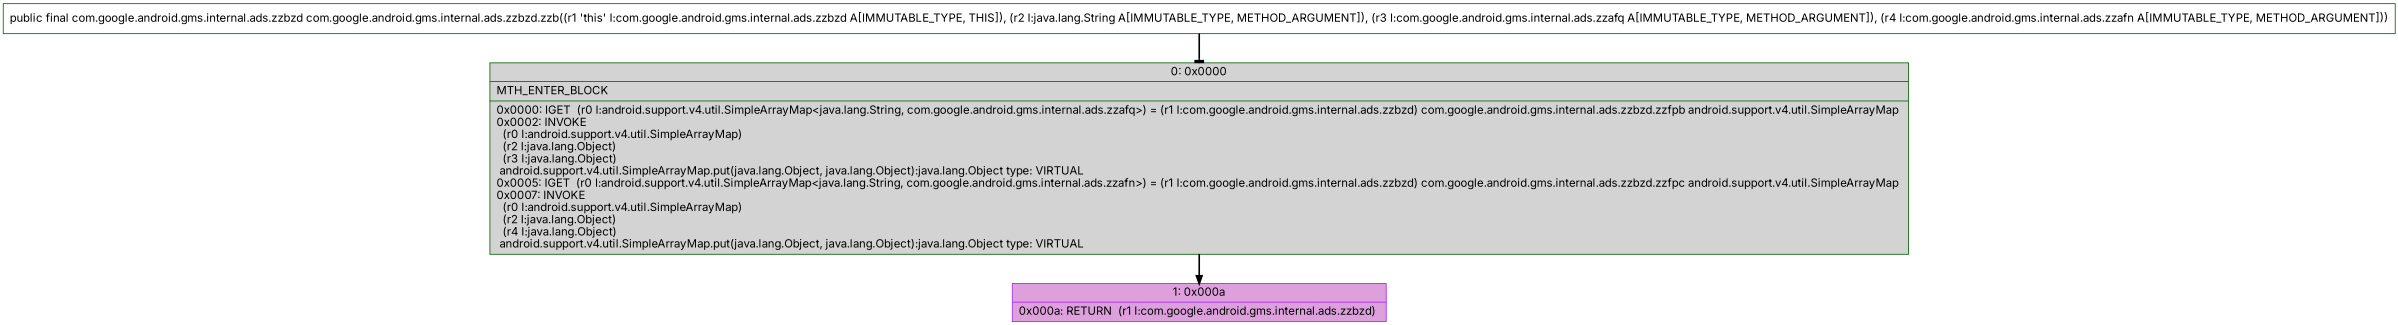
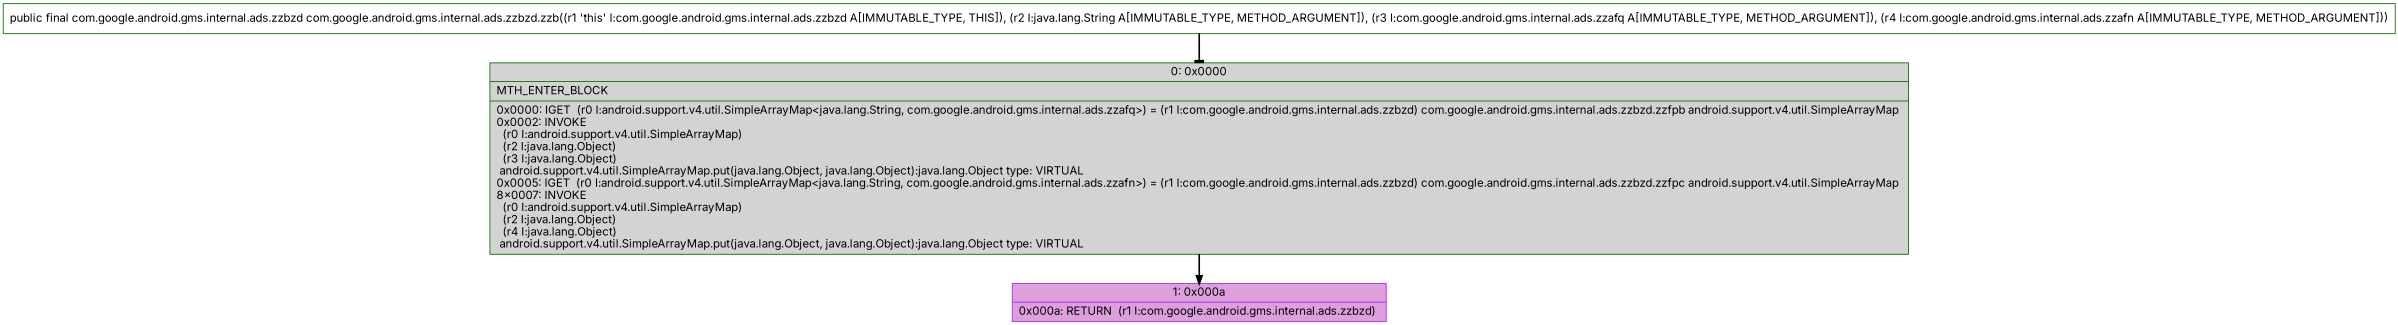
(544, 195) -> (545, 195)
